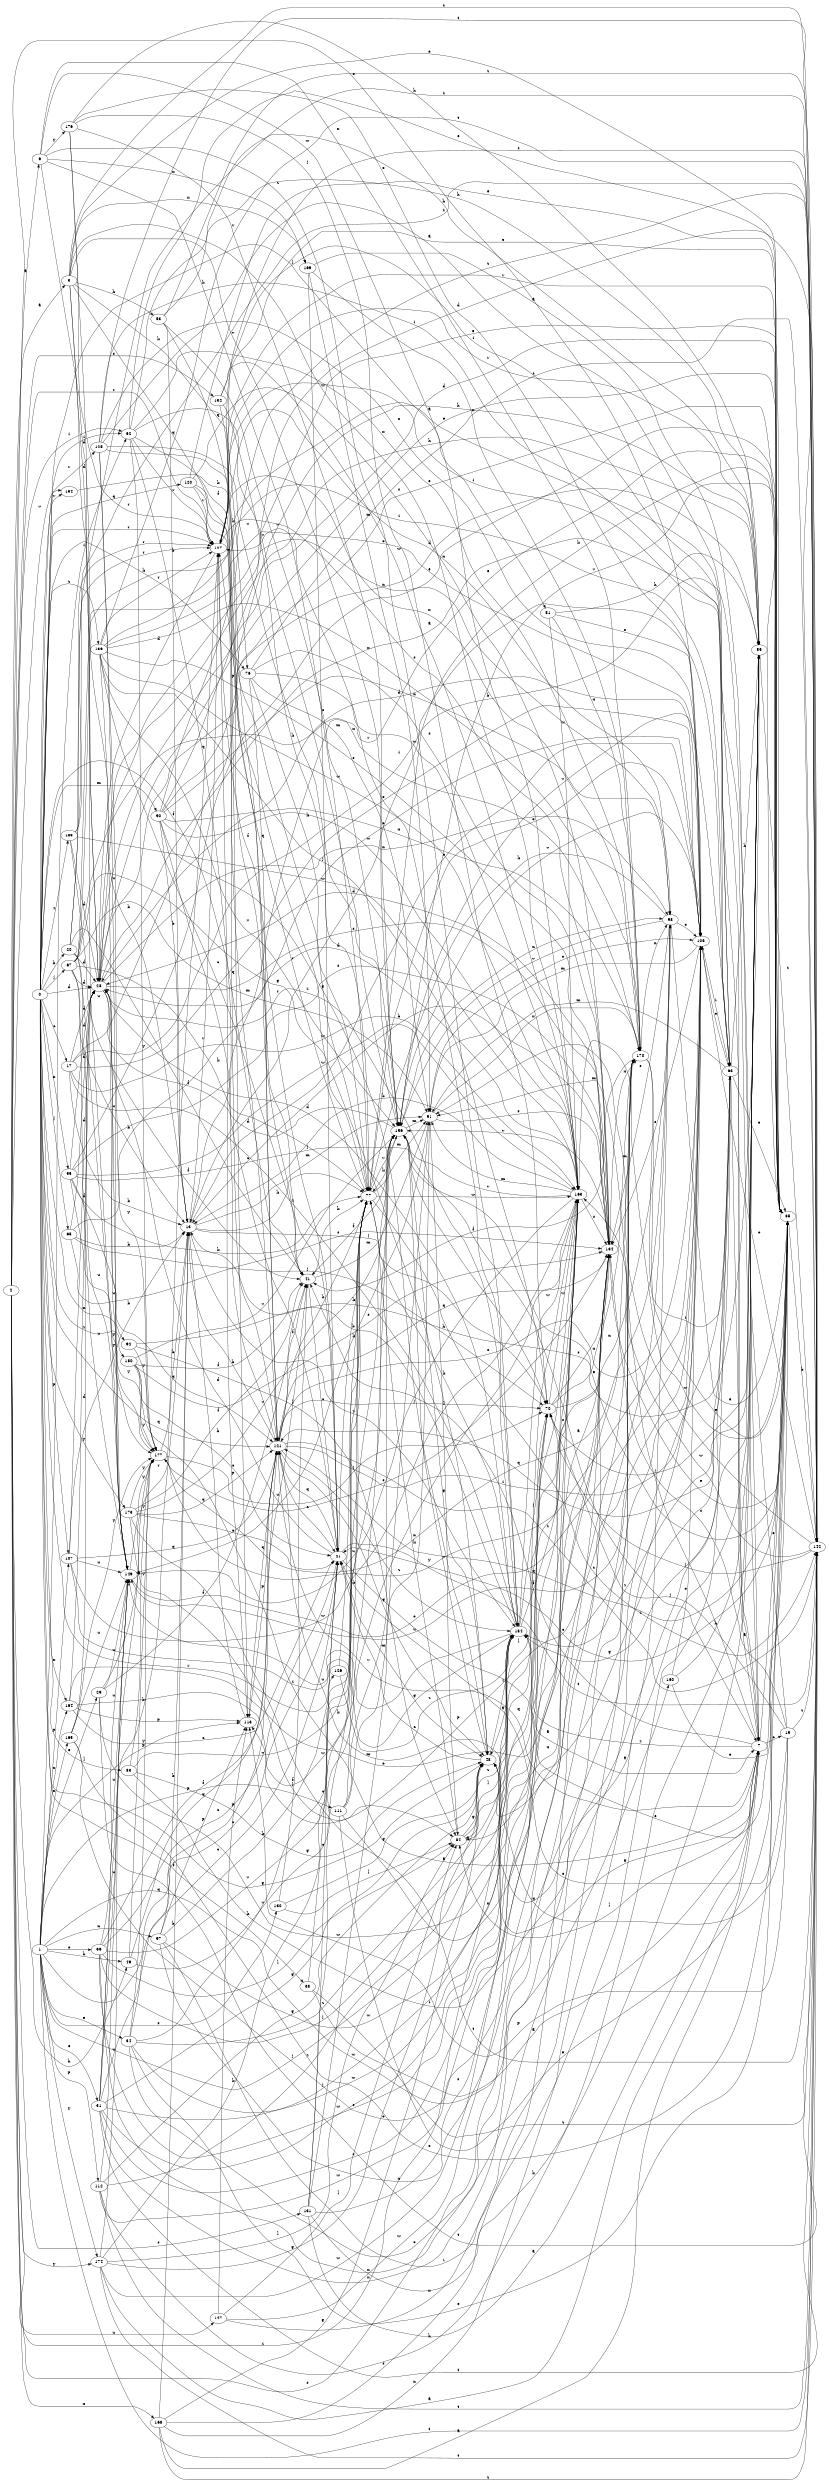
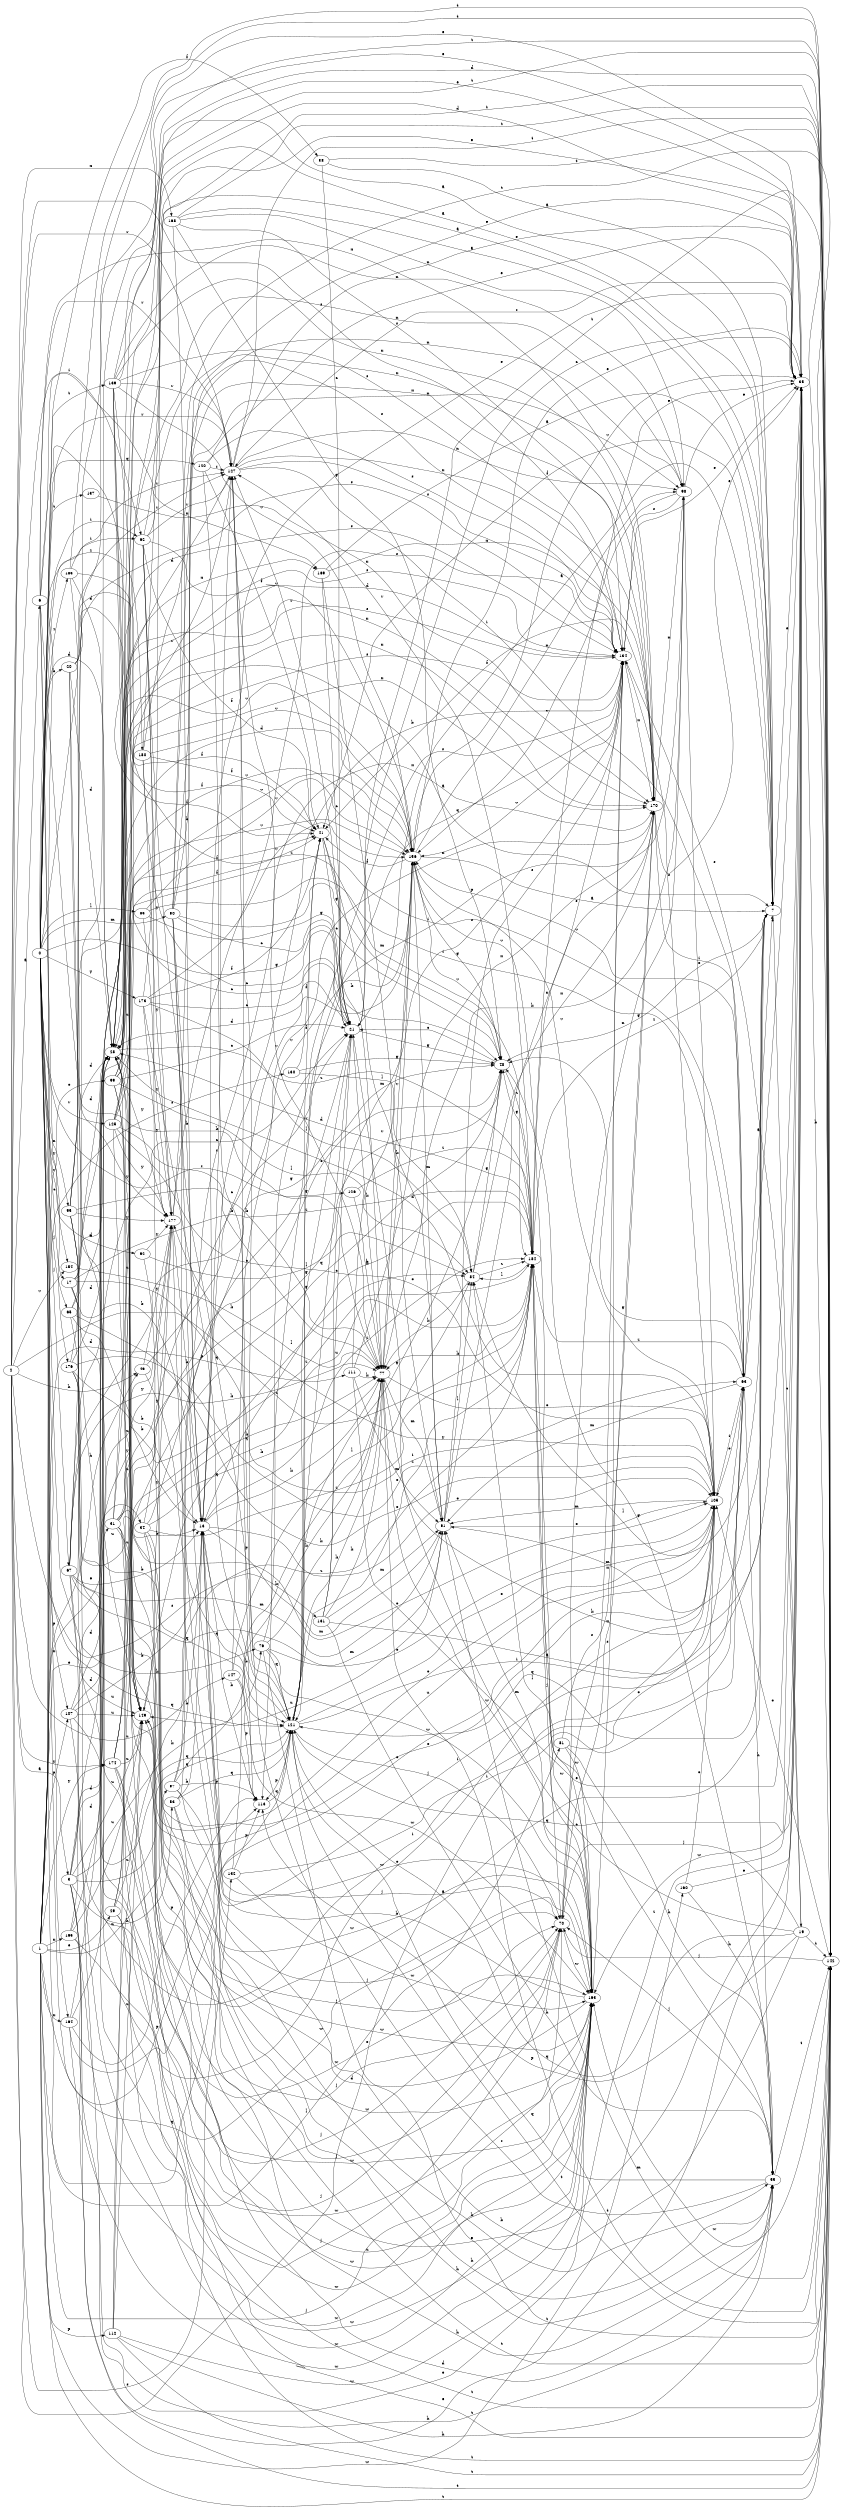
none -> (91, 494)
(309, 507) -> none
(129, 1584) -> (142, 1389)
